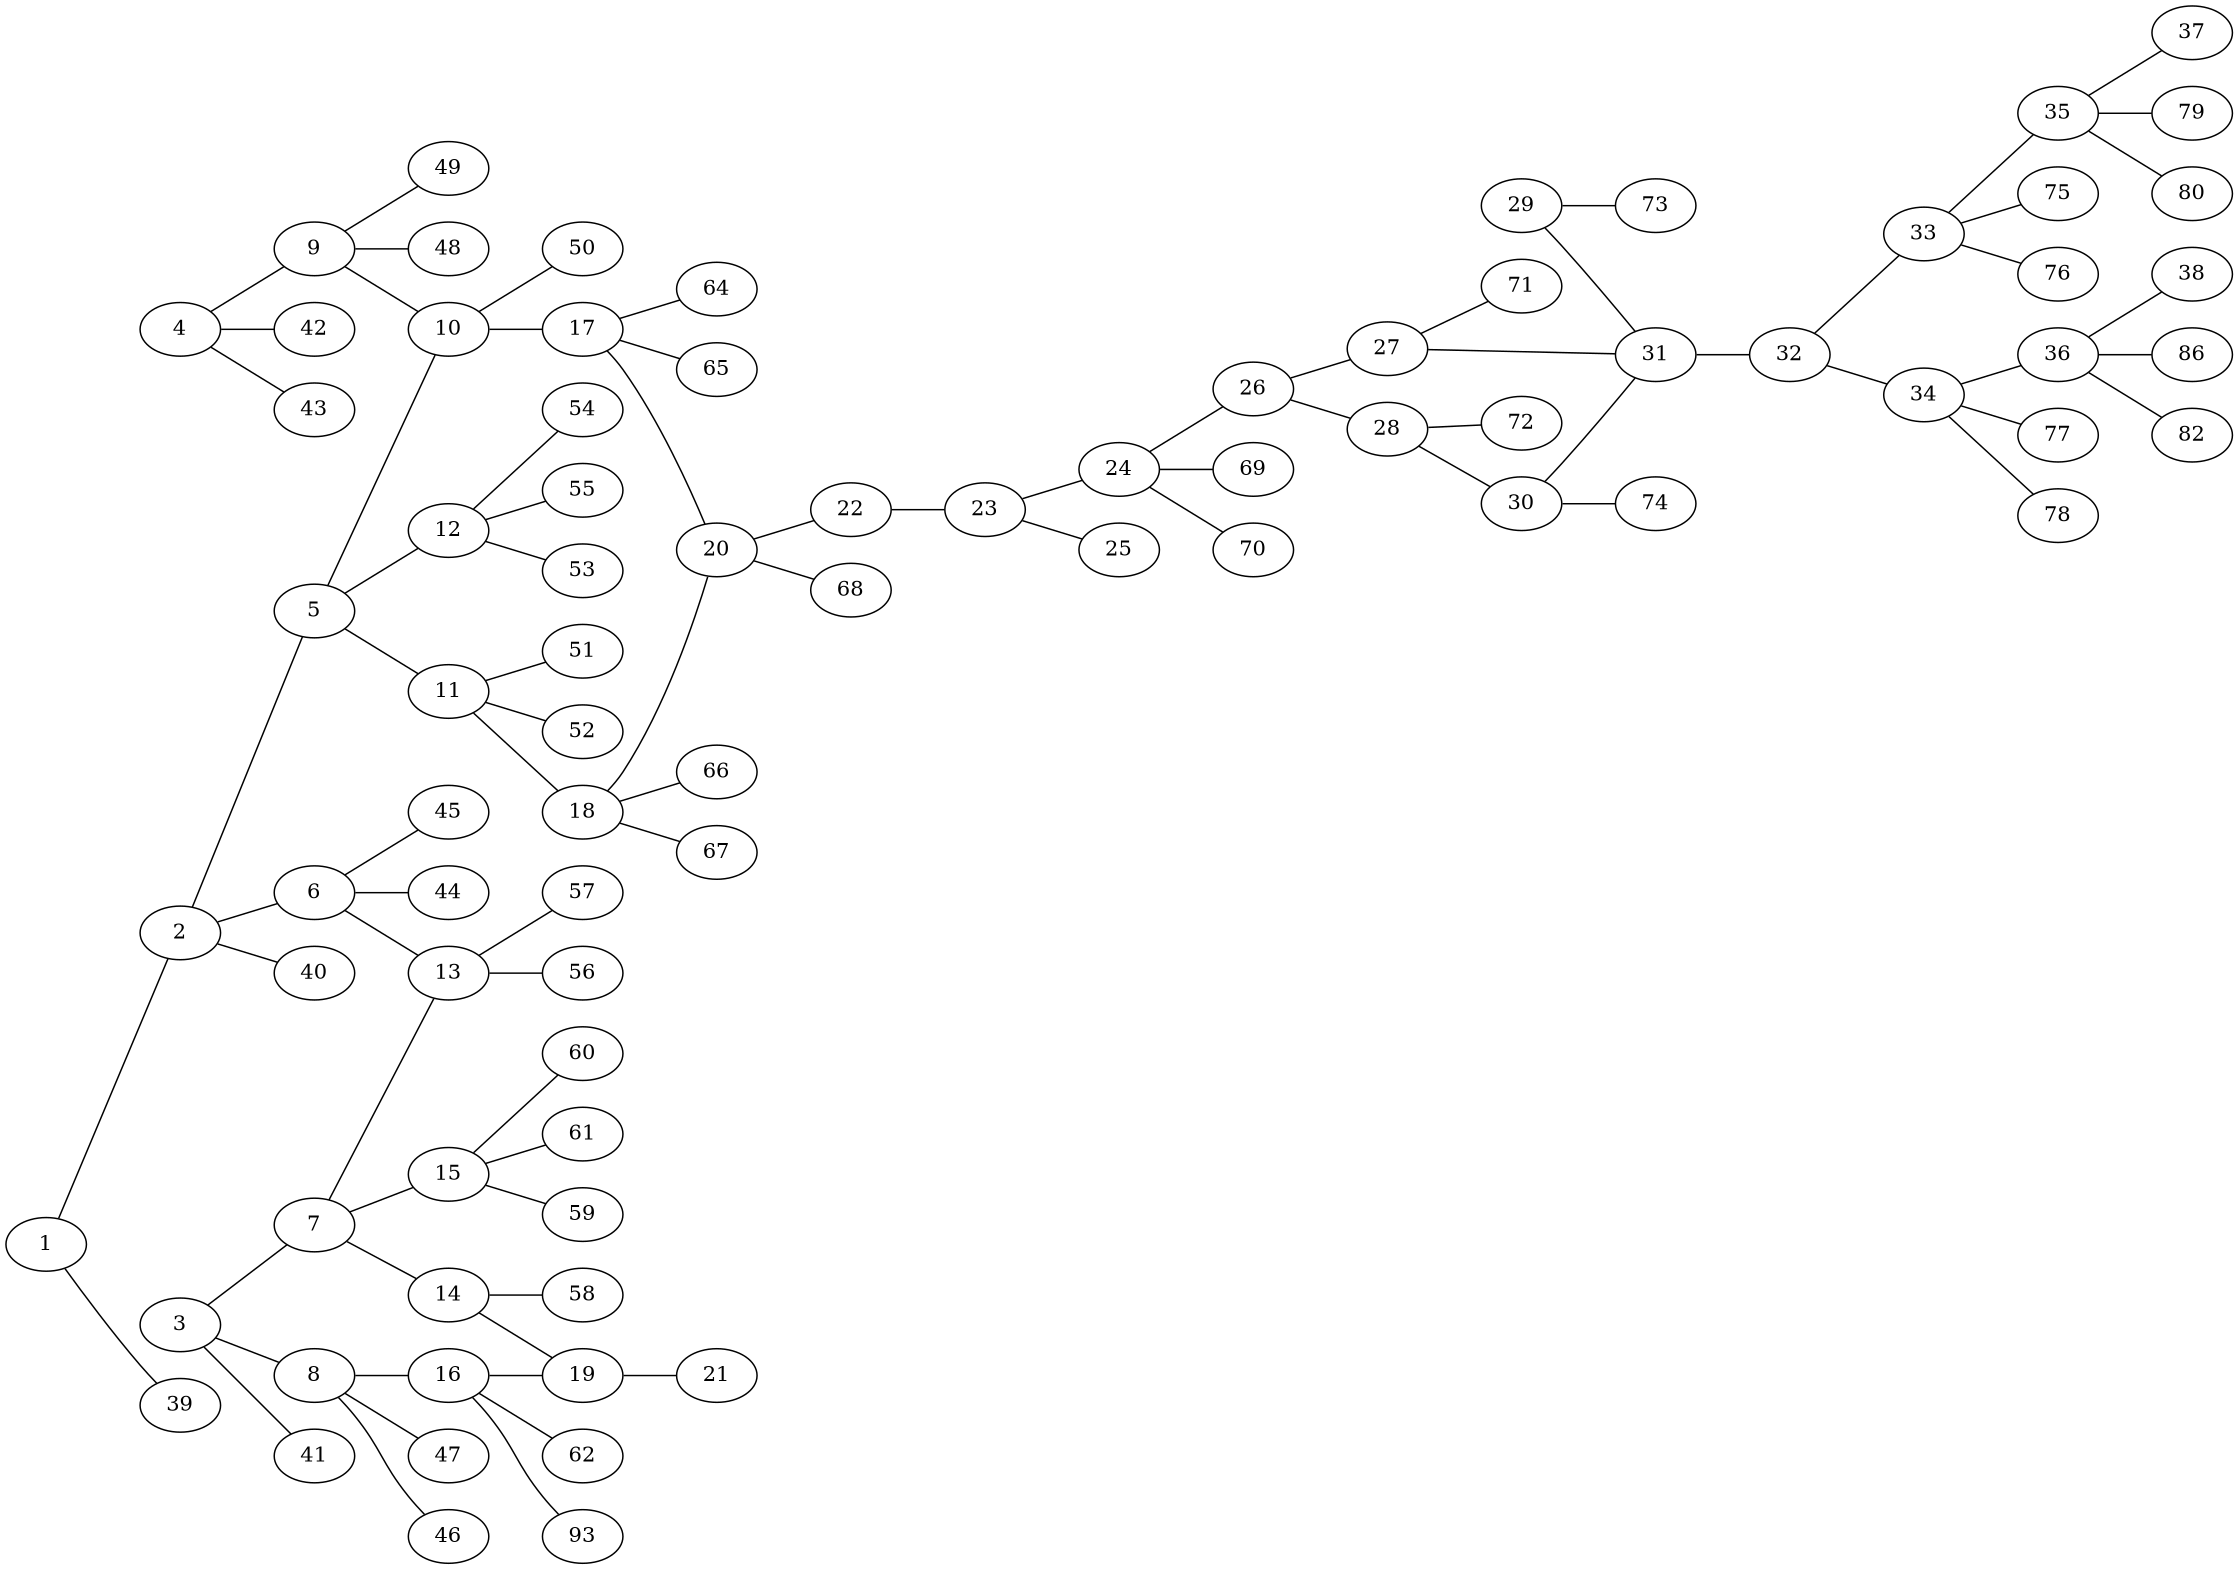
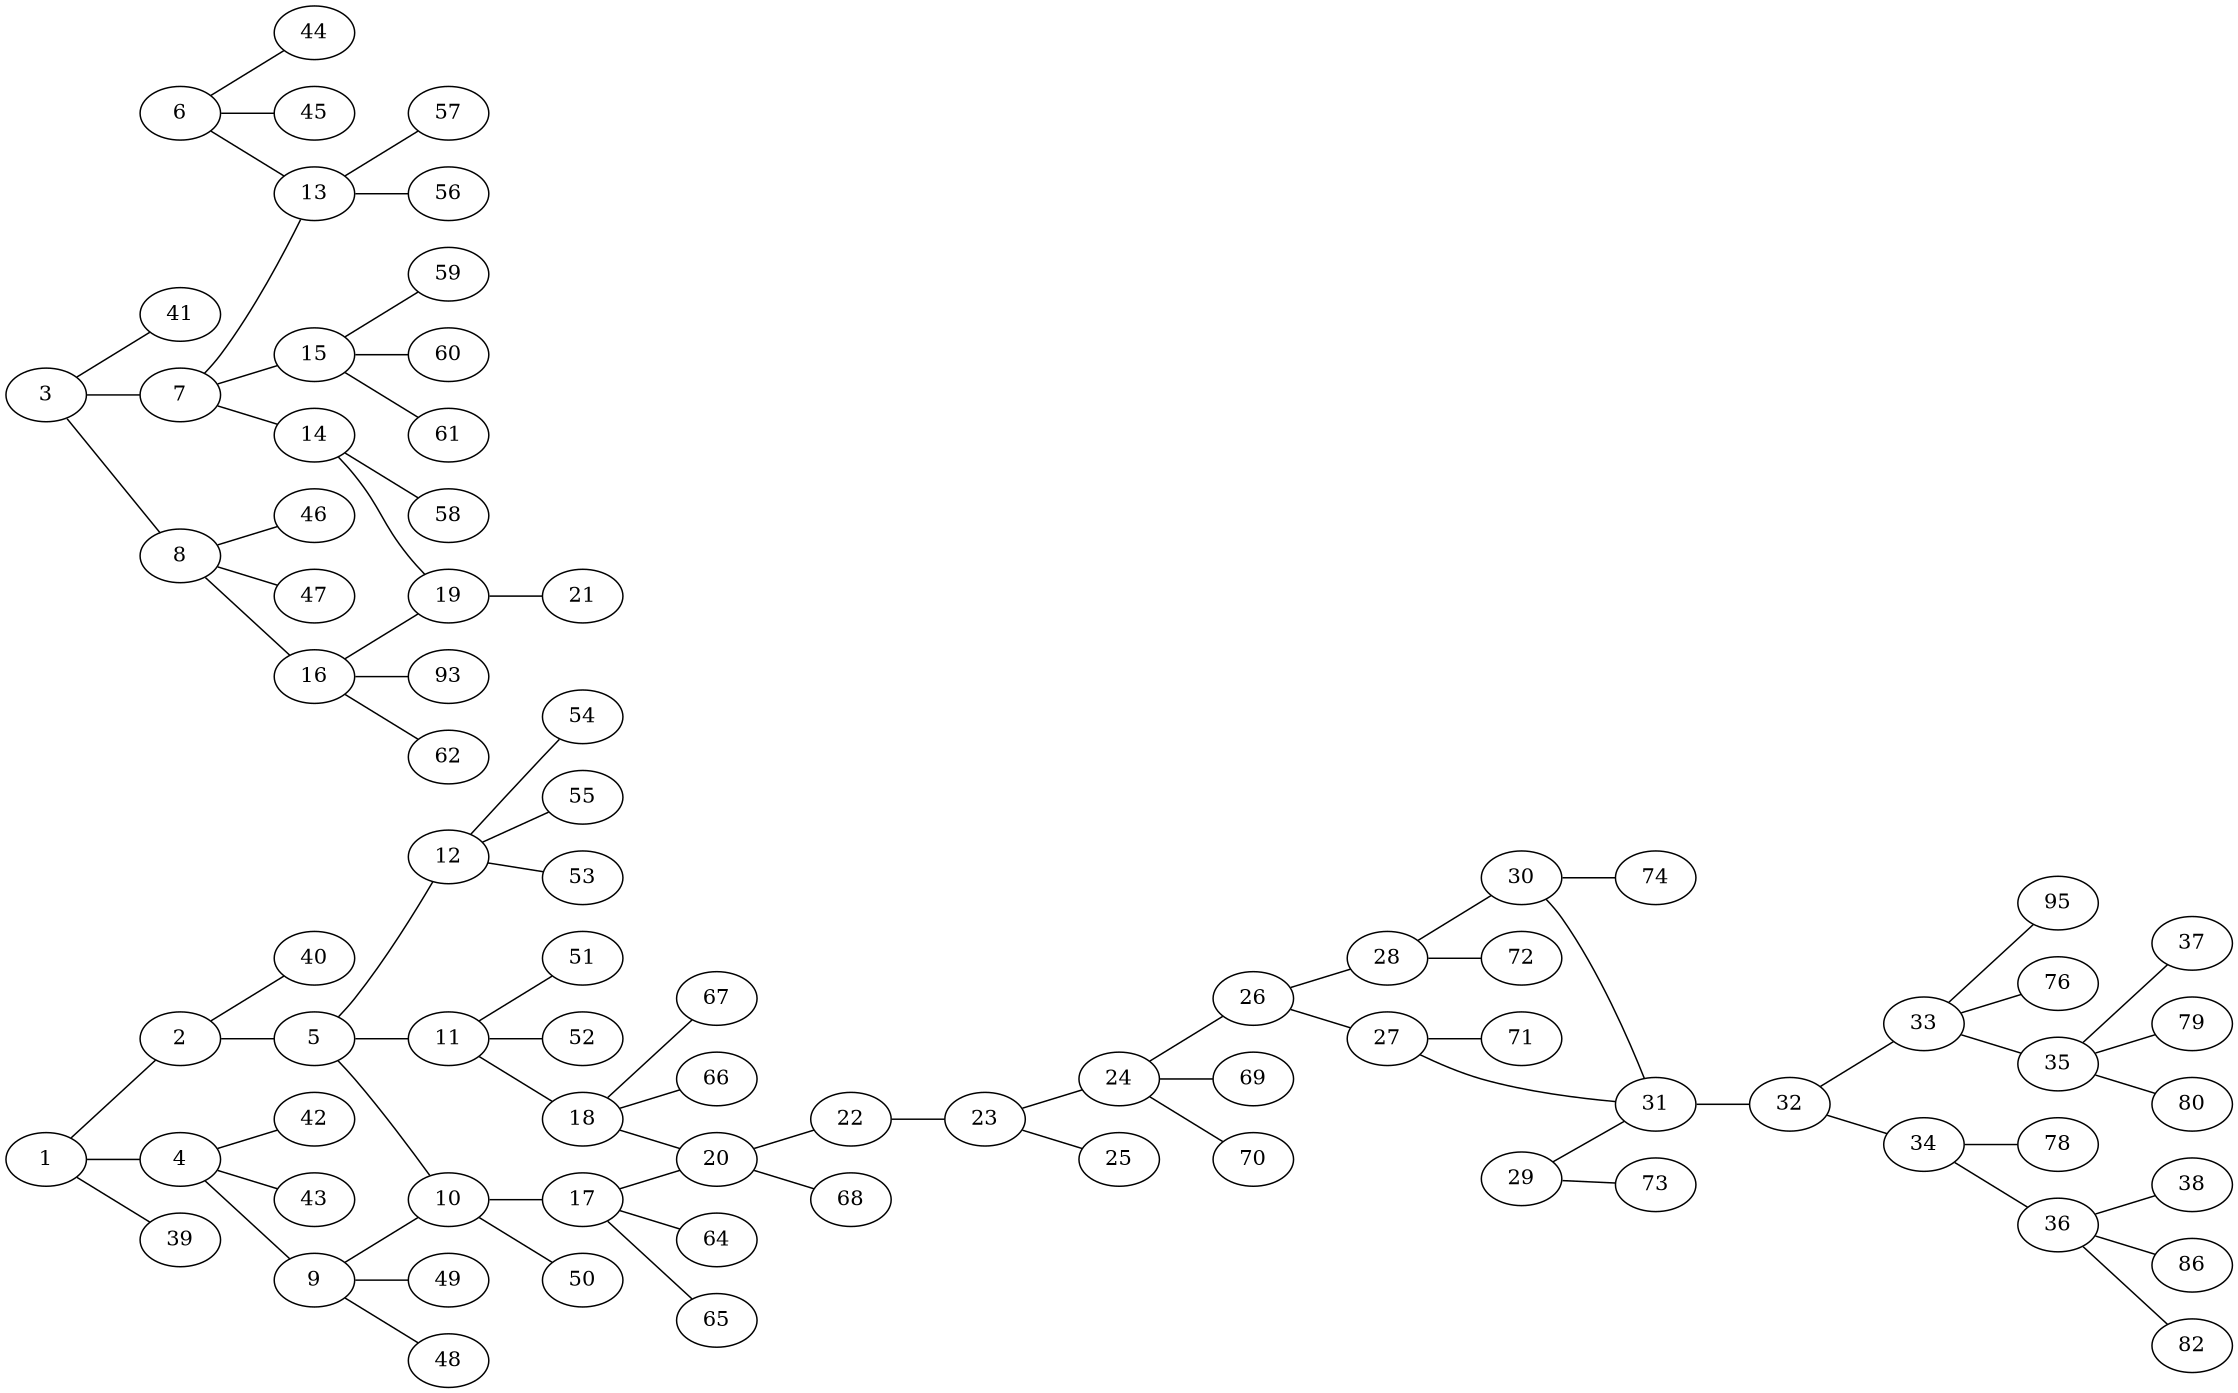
(2058, 194) -> (2058, 903)
(2058, 435) -> none
(248, 913) -> none
none -> (114, 1159)
